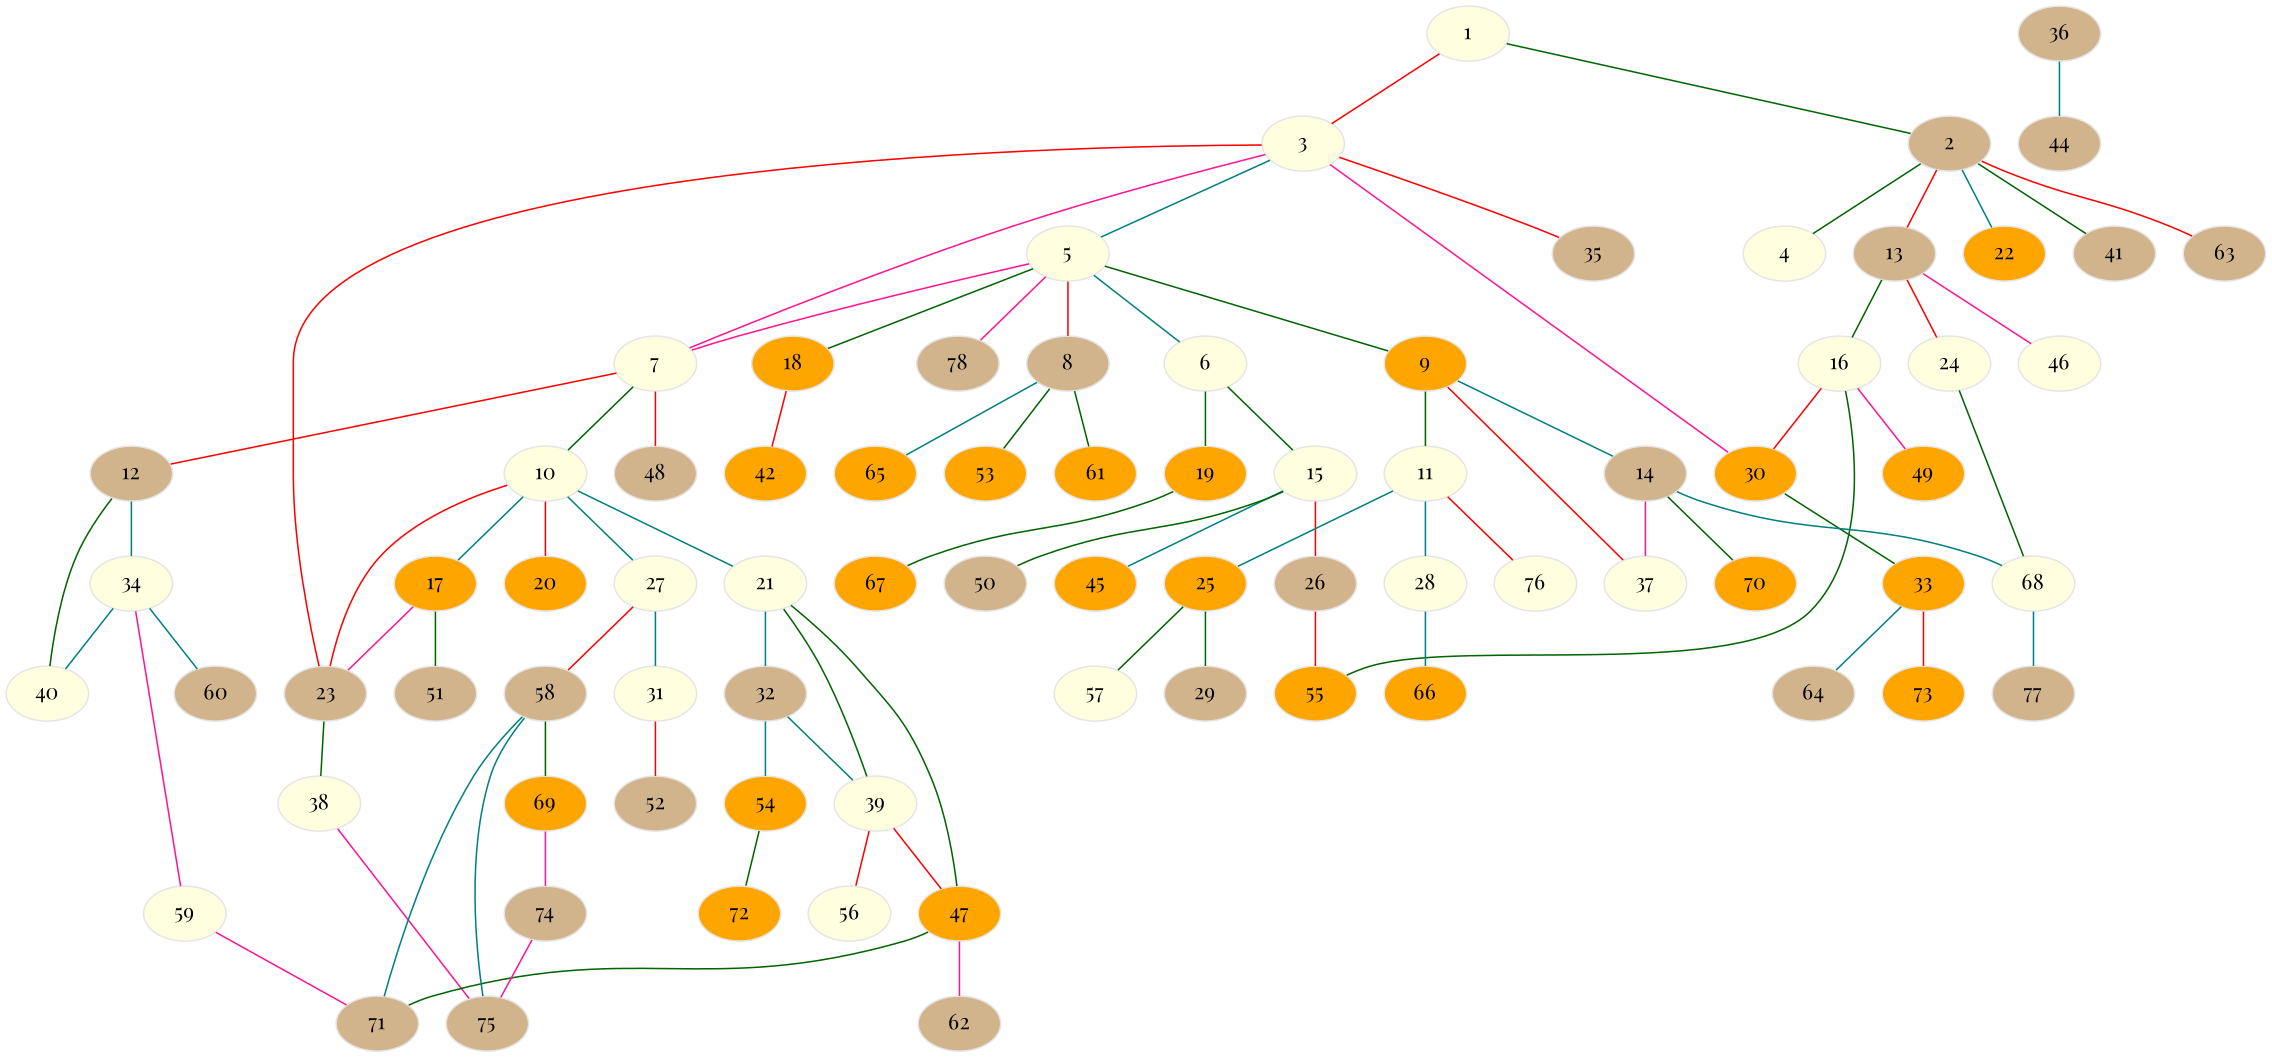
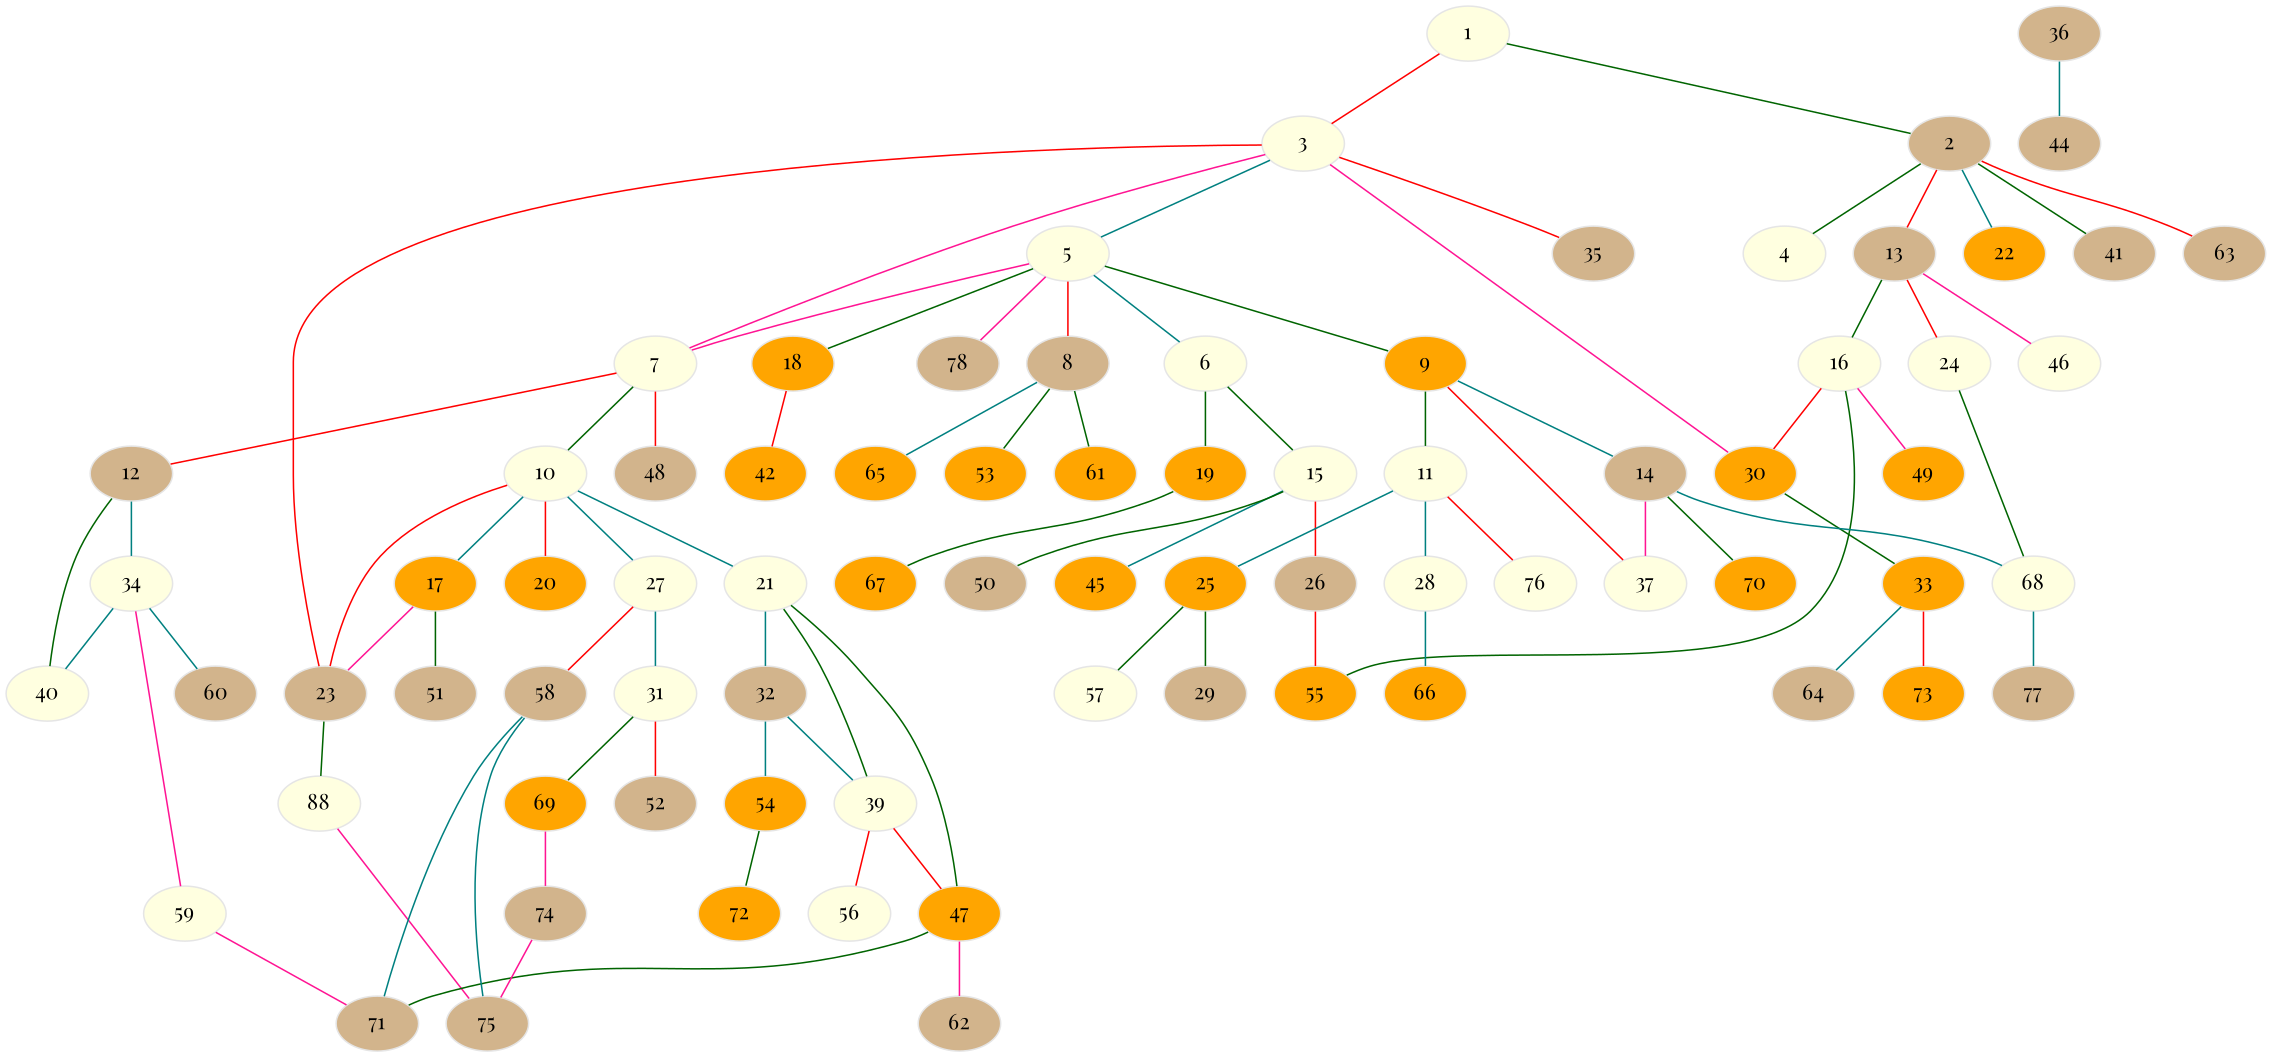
(545, 749) -> (601, 748)
(319, 804) -> (319, 804)
